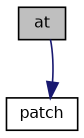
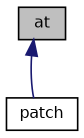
(53, 61) -> (31, 77)
